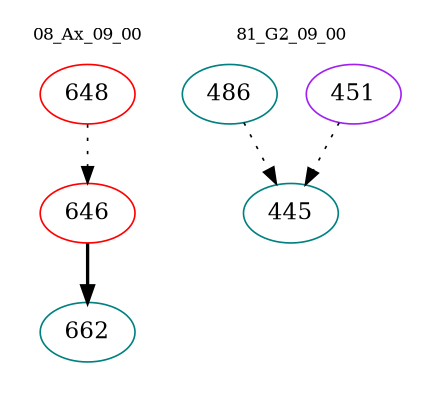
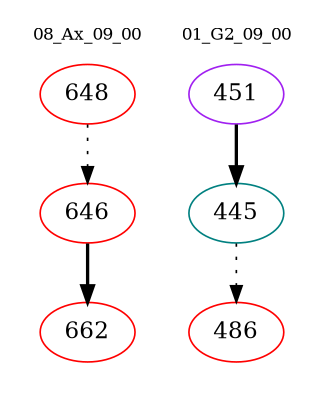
(292, 36) -> (237, 36)
(230, 94) -> (236, 332)
(256, 146) -> (236, 265)
(326, 146) -> (236, 146)
(88, 332) -> (88, 332)
